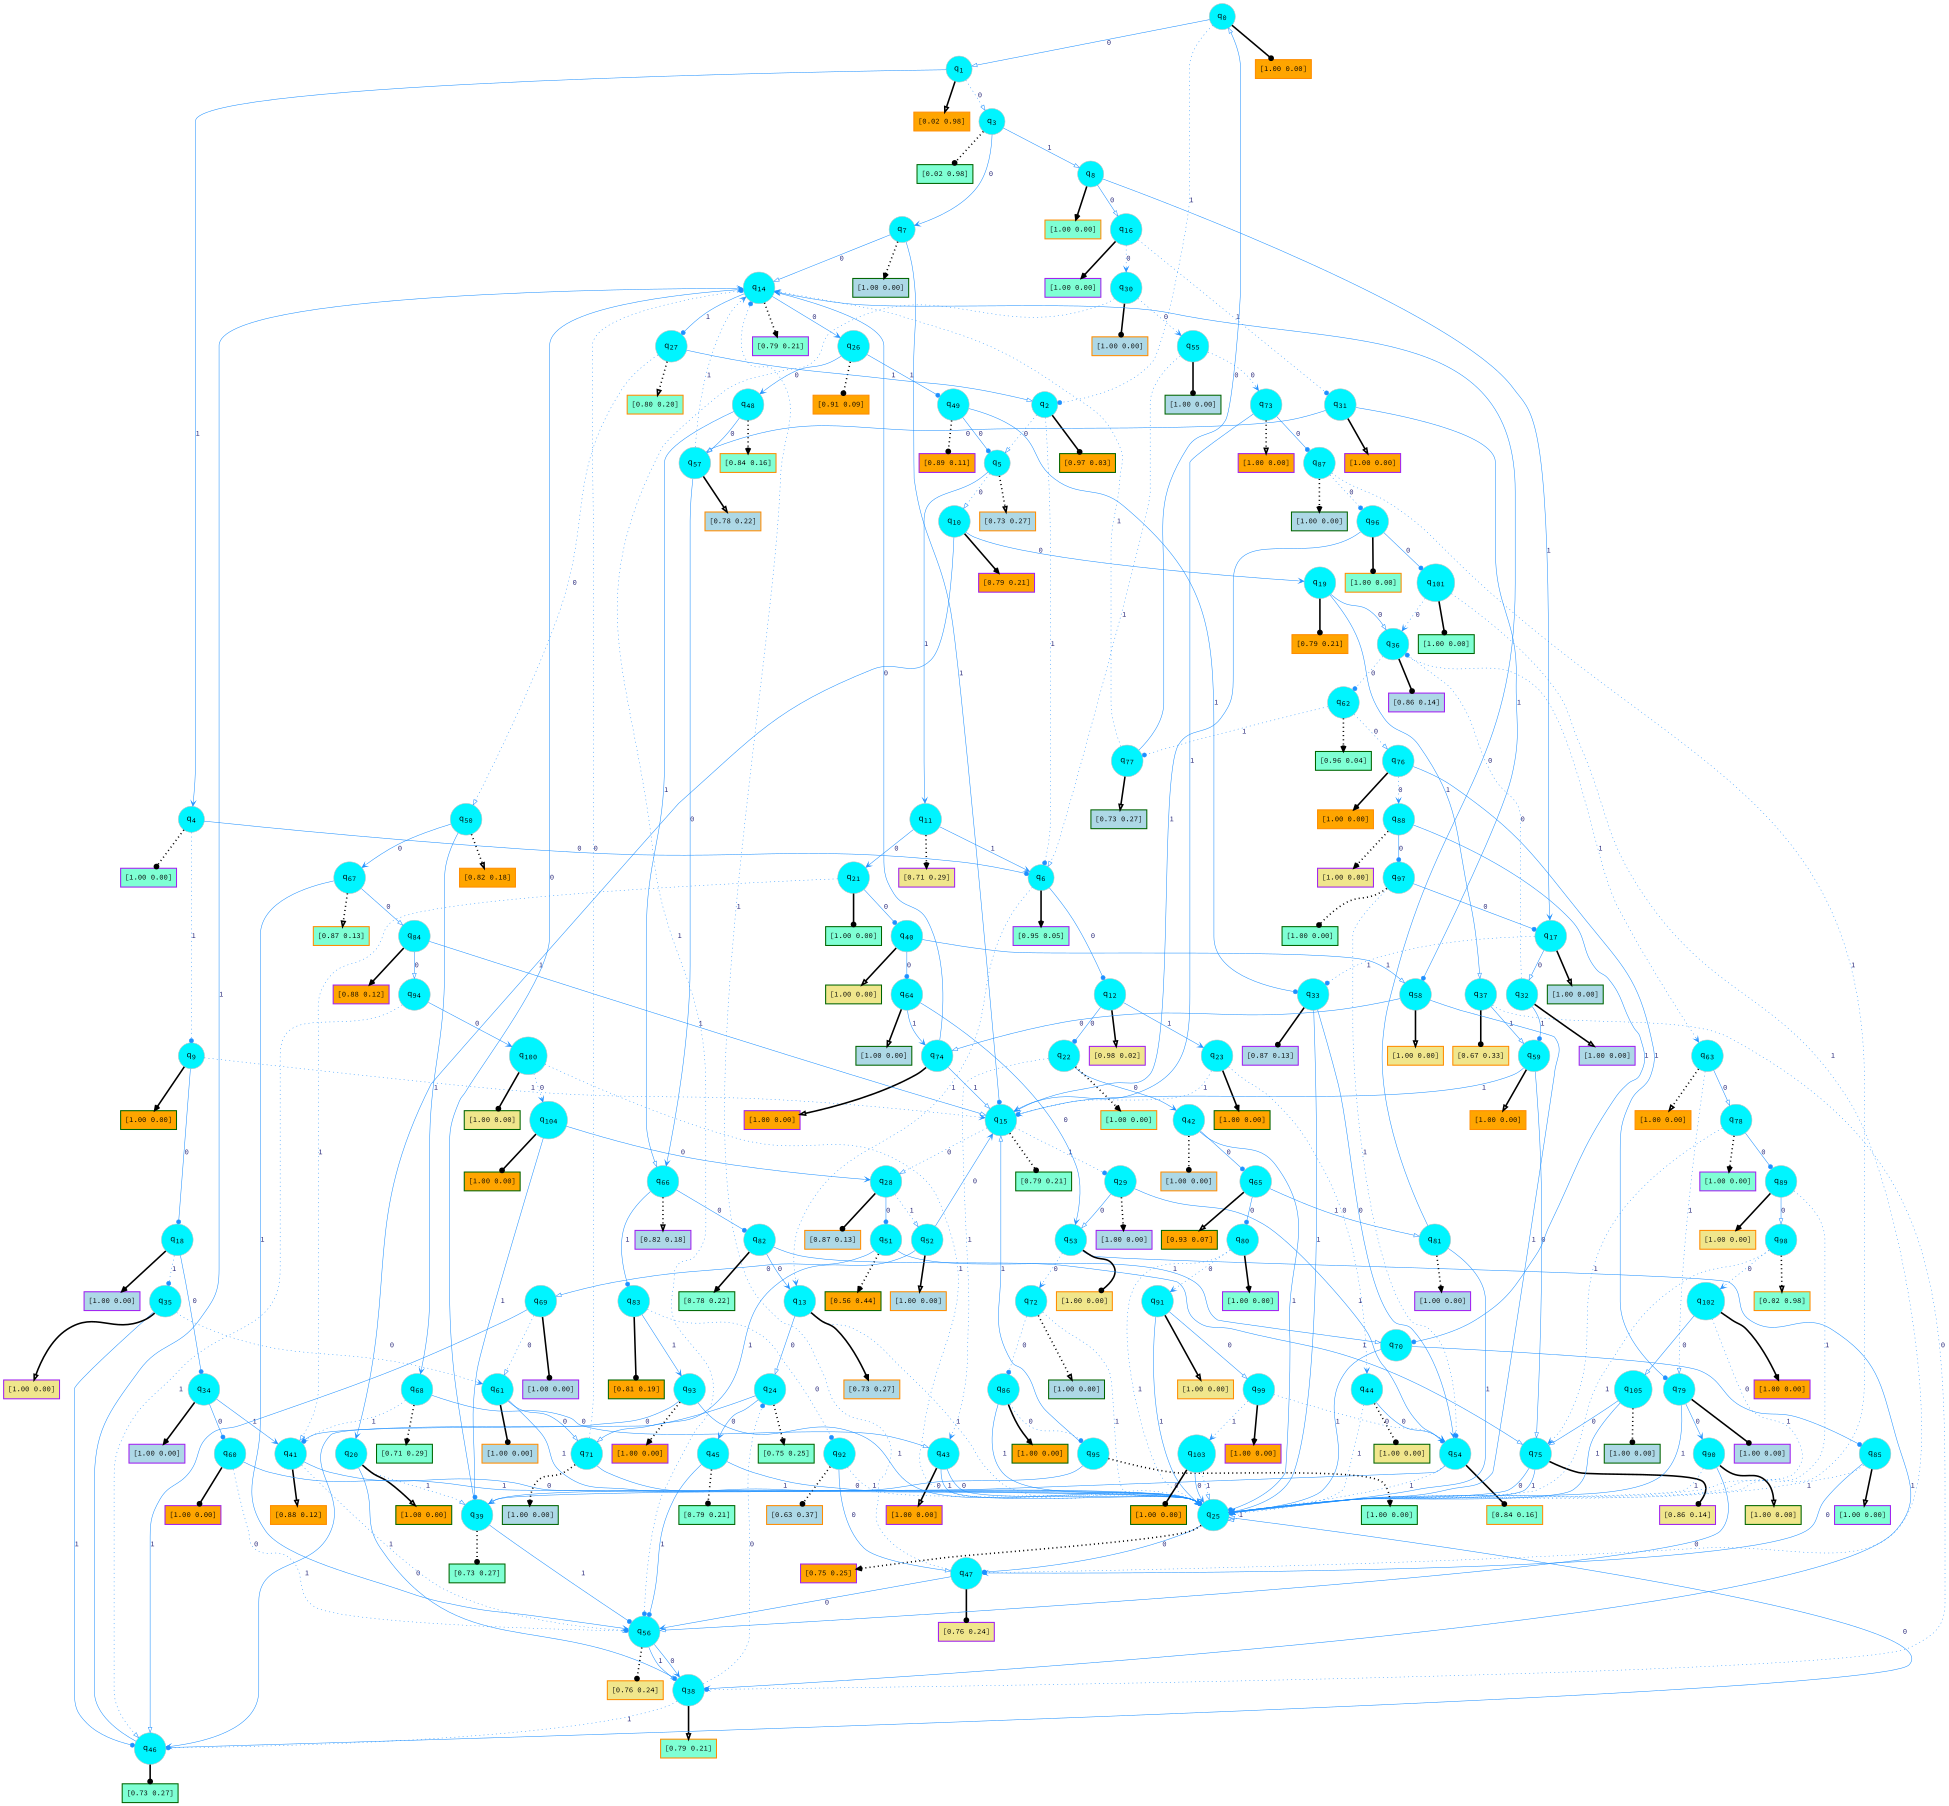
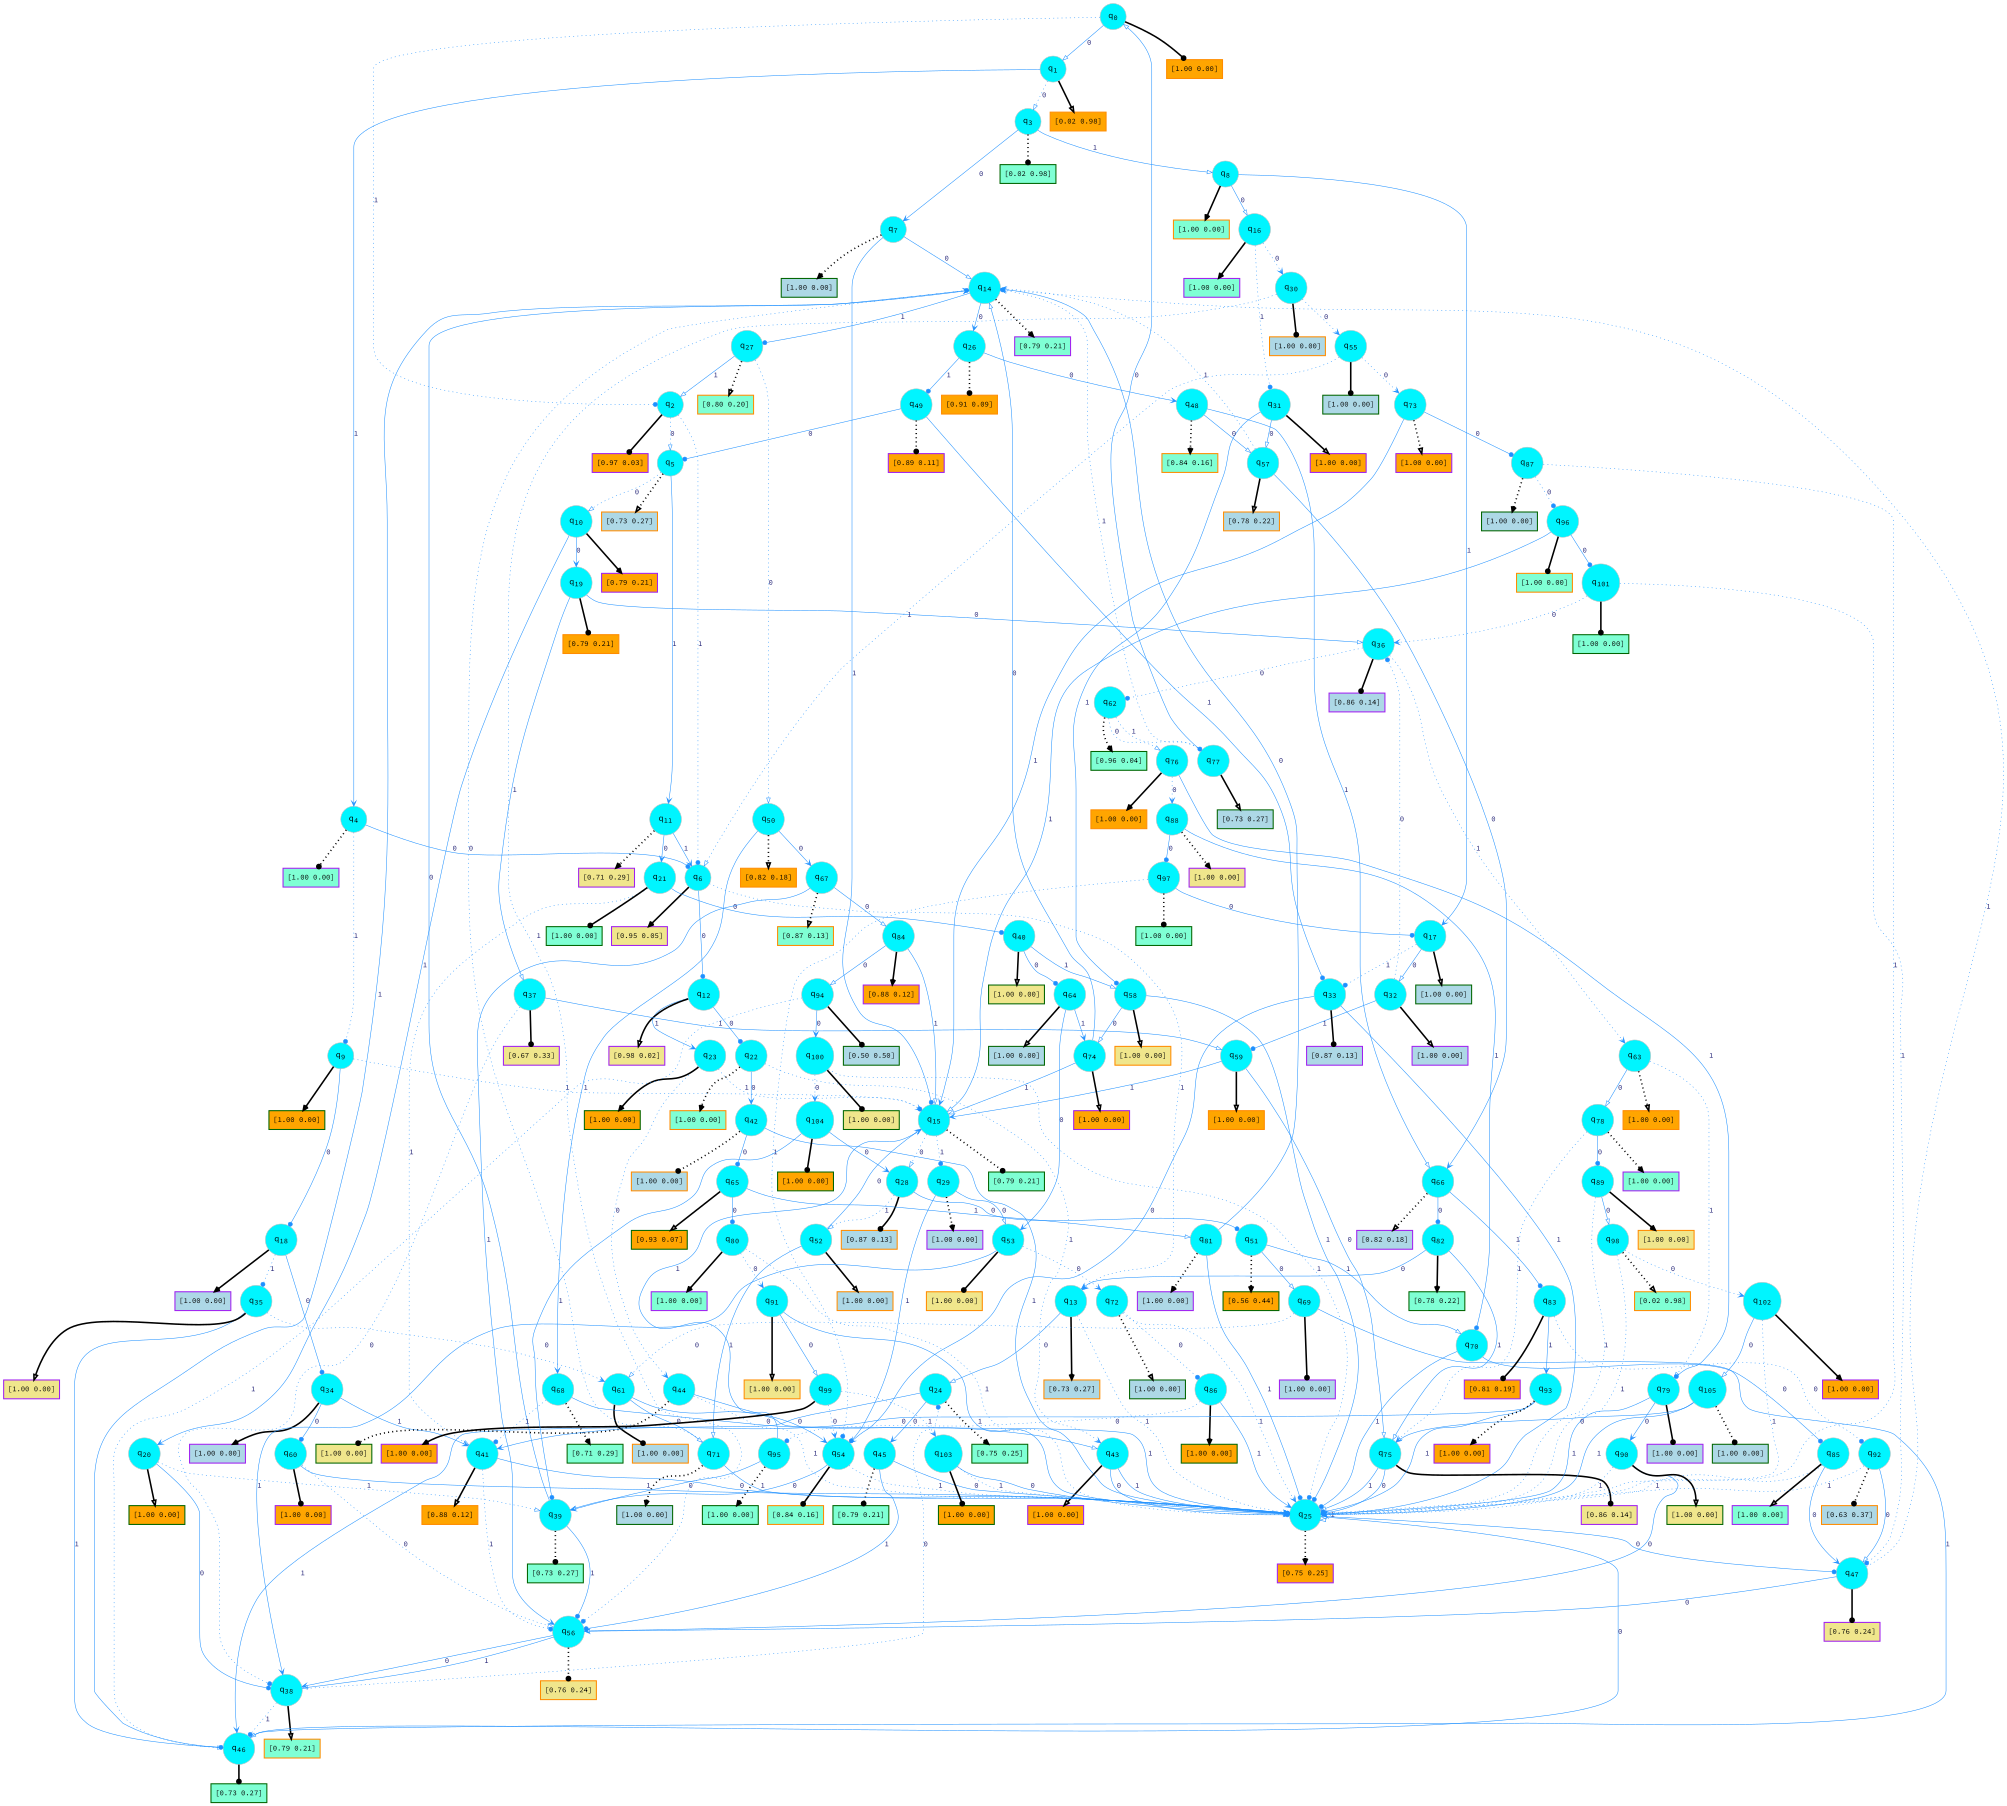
(1088, 463) -> (620, 463)
(1041, 936) -> (639, 936)
none -> (871, 1056)
(1481, 1056) -> (531, 1056)
(636, 1389) -> (1492, 1389)
